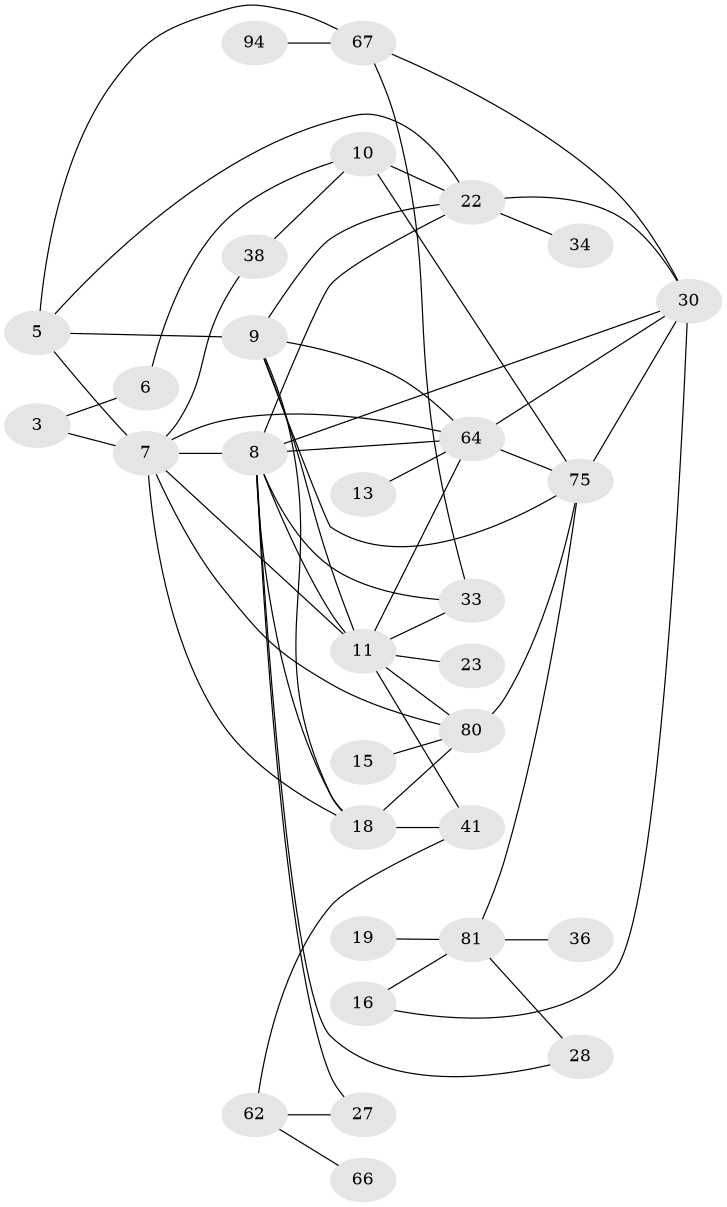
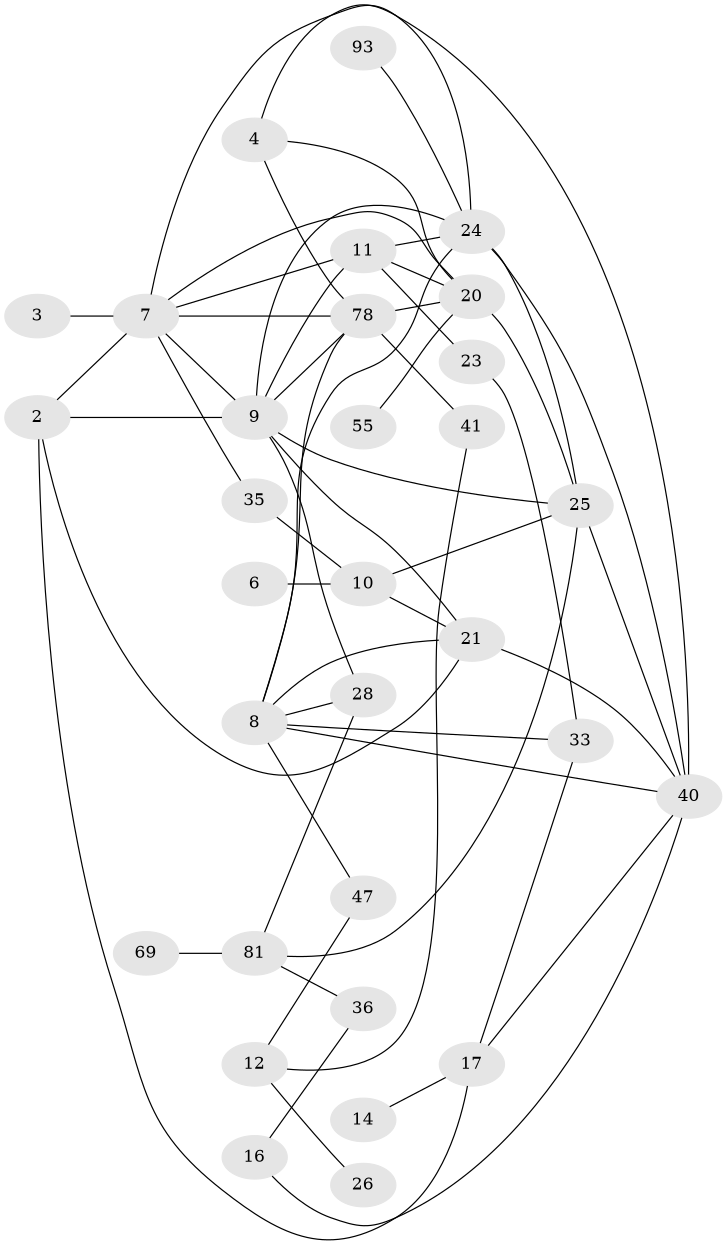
(255, 43) -> (363, 1120)
(363, 43) -> (472, 1064)
none -> (255, 140)
(472, 202) -> (472, 640)
(581, 246) -> none
(255, 257) -> (255, 501)
(689, 301) -> (689, 796)
(37, 333) -> (37, 417)
(90, 407) -> none
(472, 439) -> (472, 232)
(201, 453) -> (200, 367)
(581, 481) -> (581, 506)
(363, 494) -> (363, 48)
(292, 540) -> none
none -> (315, 561)
(418, 626) -> (547, 545)
(472, 731) -> (472, 297)
(415, 736) -> none
(363, 762) -> (363, 427)
(363, 828) -> (363, 316)
(363, 939) -> (146, 953)
(417, 972) -> (309, 1083)
(255, 1115) -> (255, 1064)
(363, 1115) -> (363, 898)
(363, 1180) -> (363, 1185)
